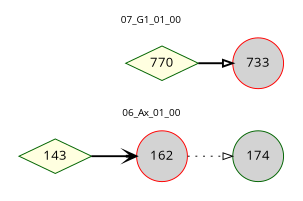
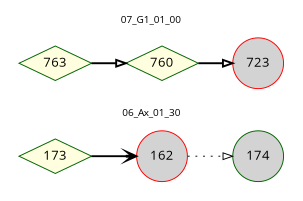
none -> (55, 63)
(162, 63) -> (162, 63)
(258, 63) -> (258, 63)
(151, 114) -> (151, 114)
(55, 156) -> (55, 156)
